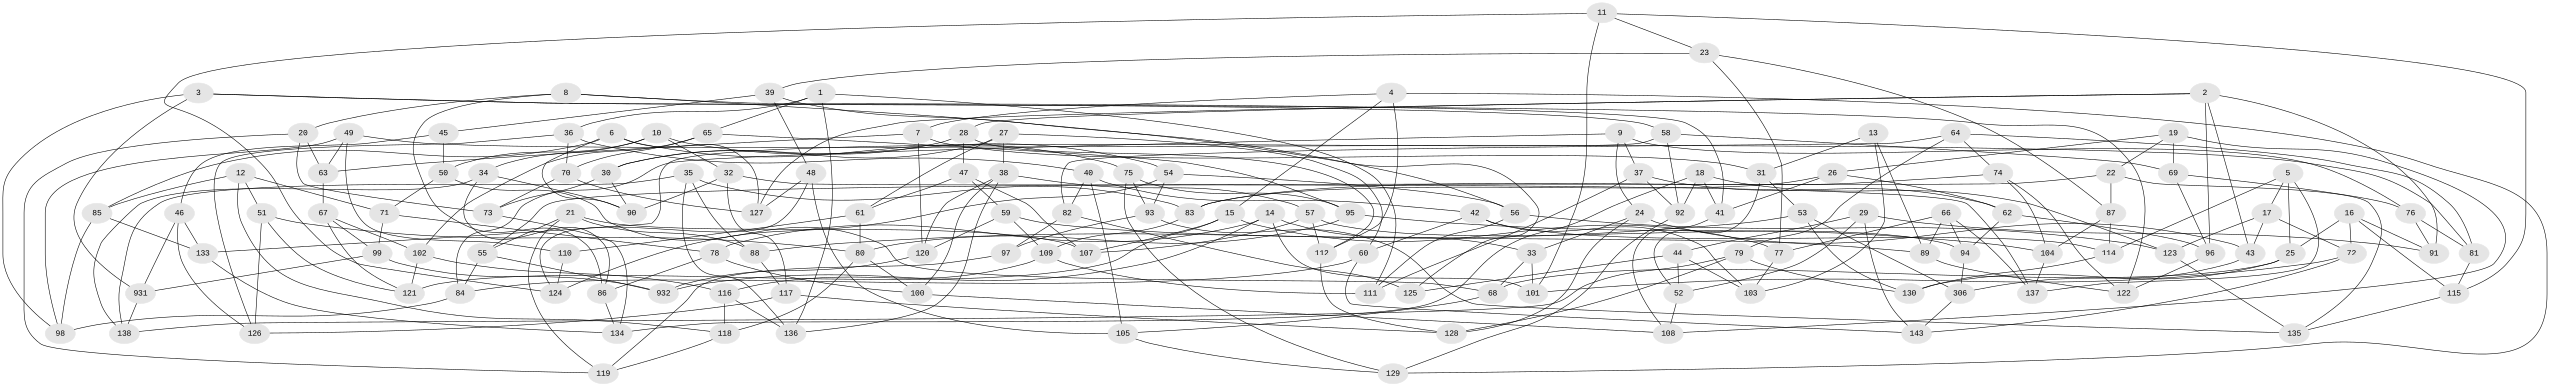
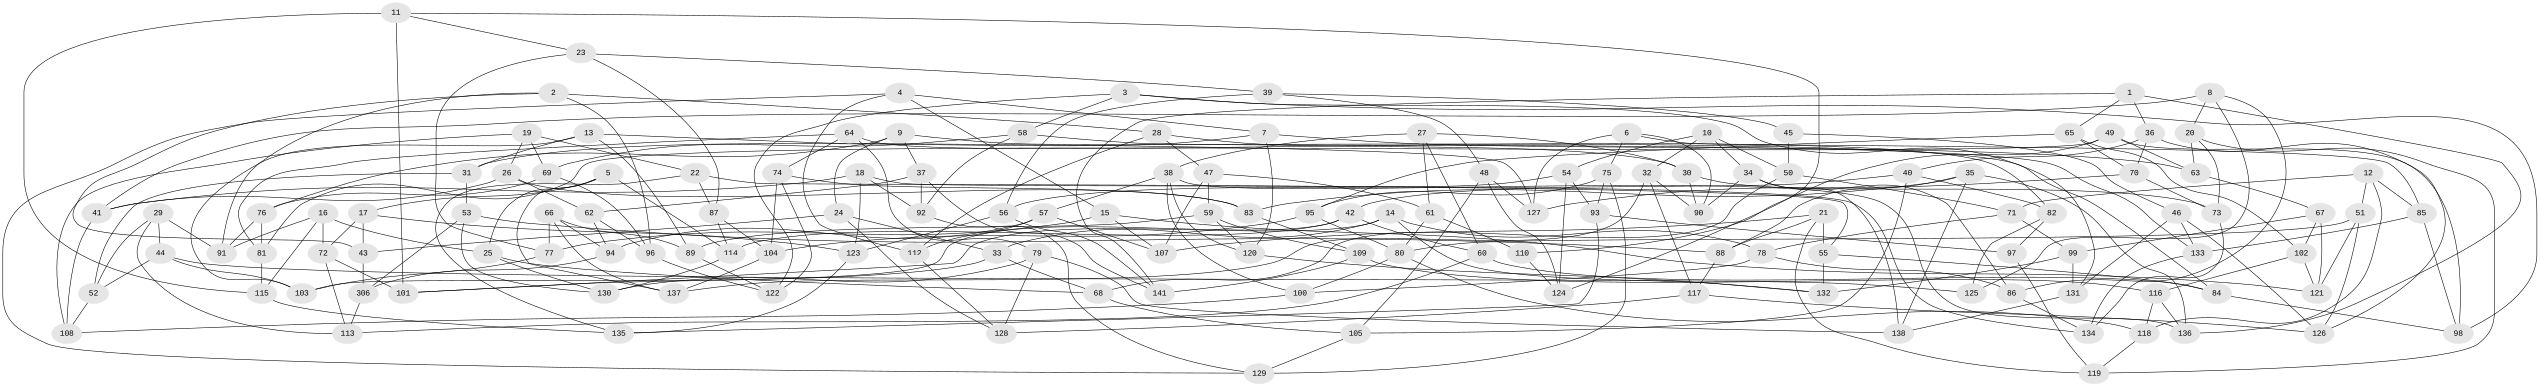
(1460, 105) -> (1079, 145)
(140, 294) -> (2073, 294)
(663, 294) -> (1823, 294)
(1370, 294) -> (1160, 294)
(1917, 334) -> (348, 334)
